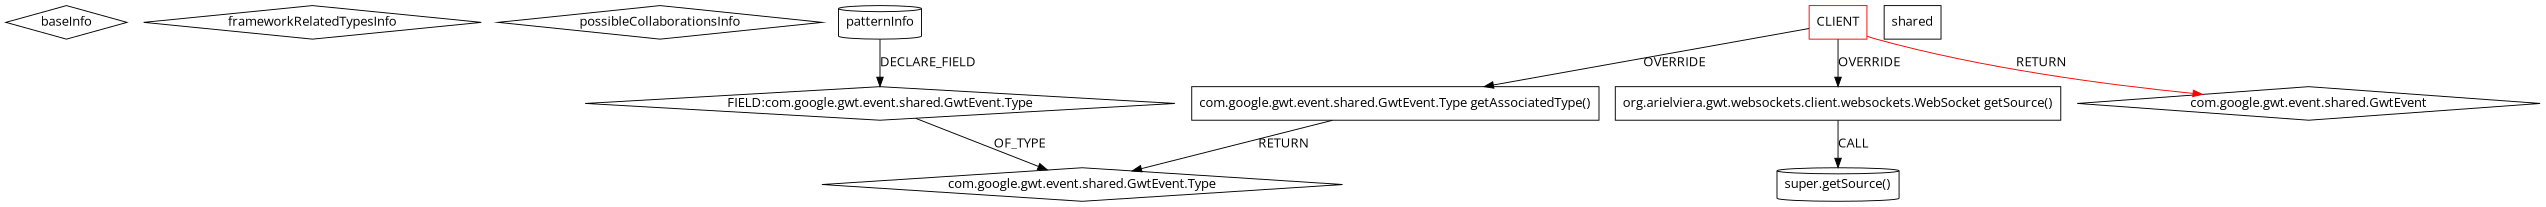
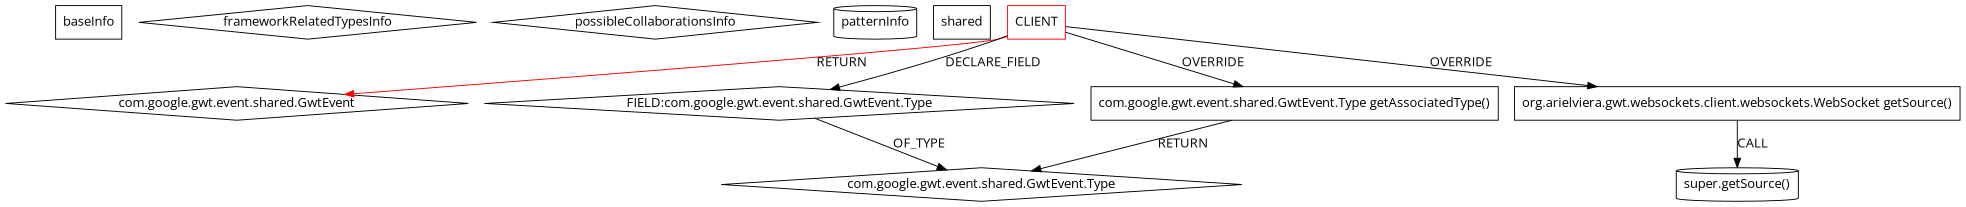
(66, 22) -> (89, 22)
(880, 58) -> (924, 63)
